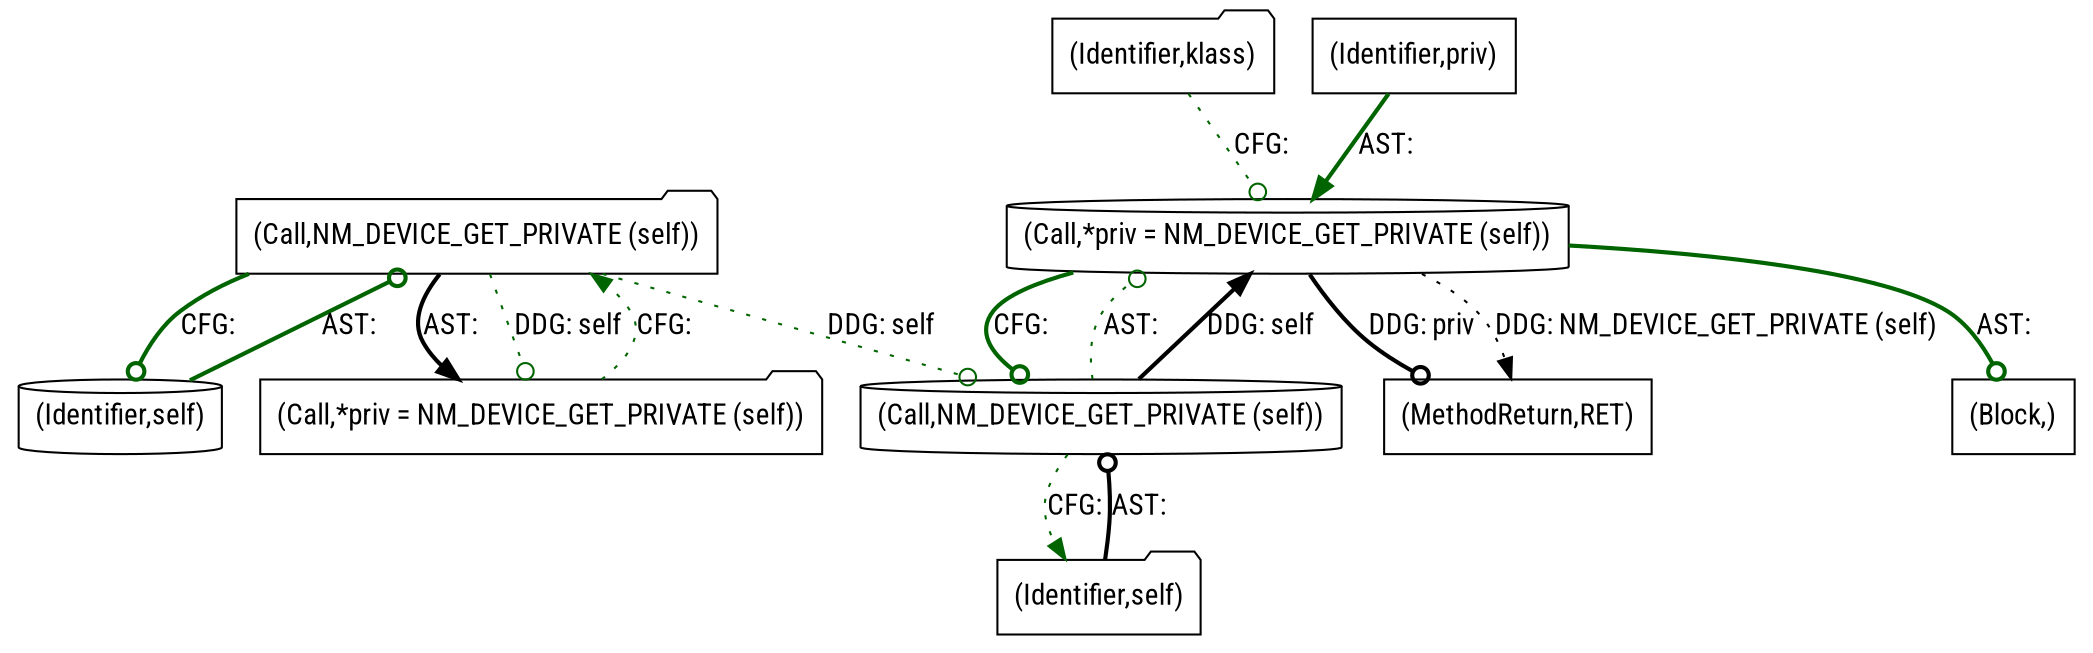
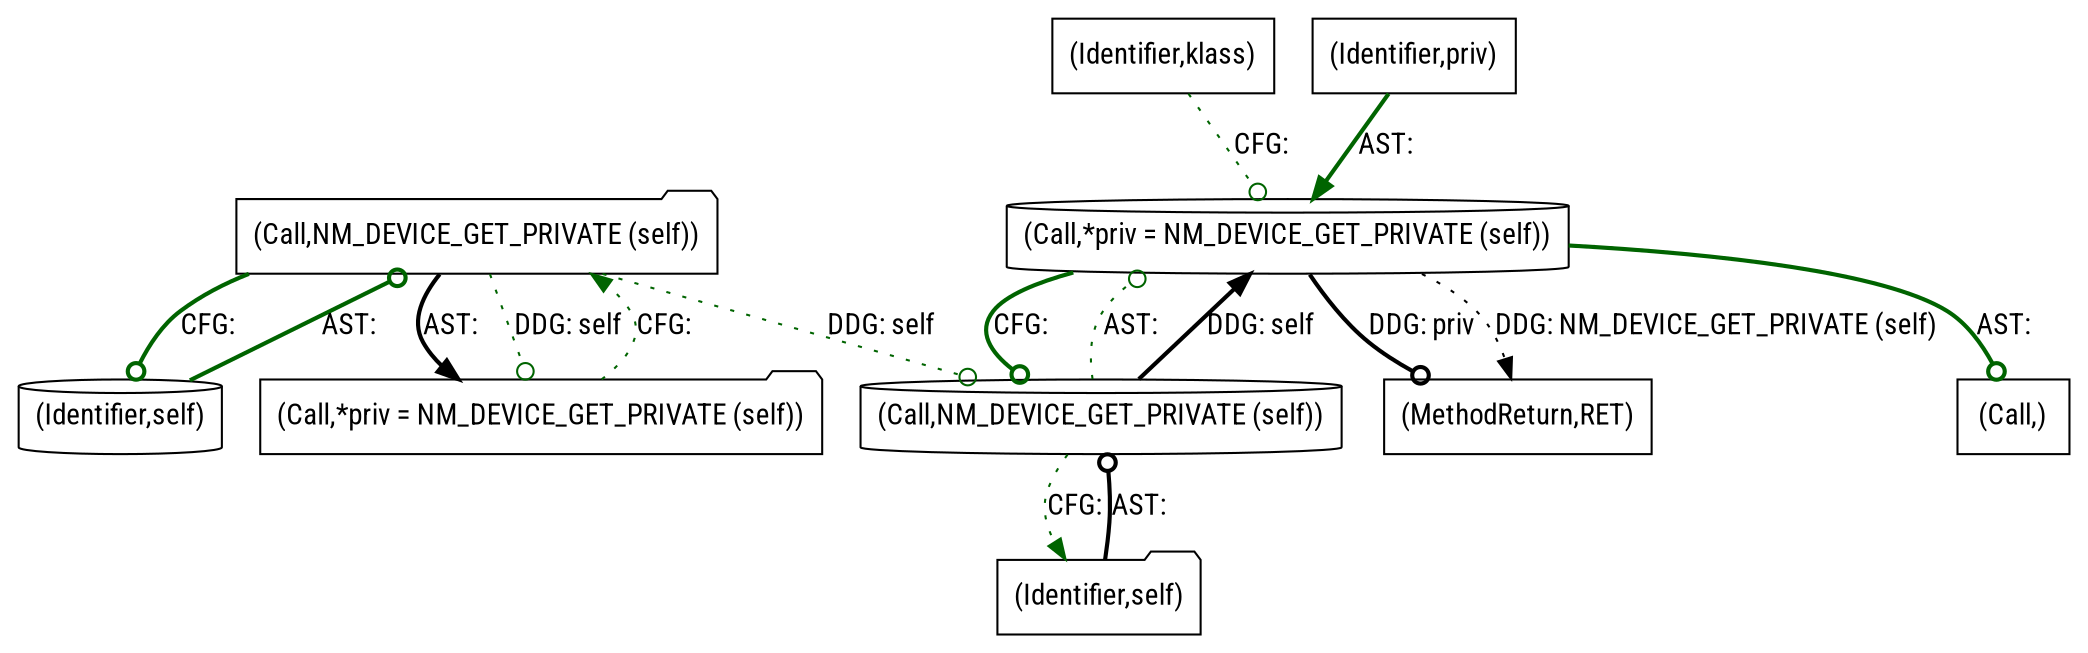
(1163, 56) -> (1163, 56)
(2013, 417) -> (2013, 417)
